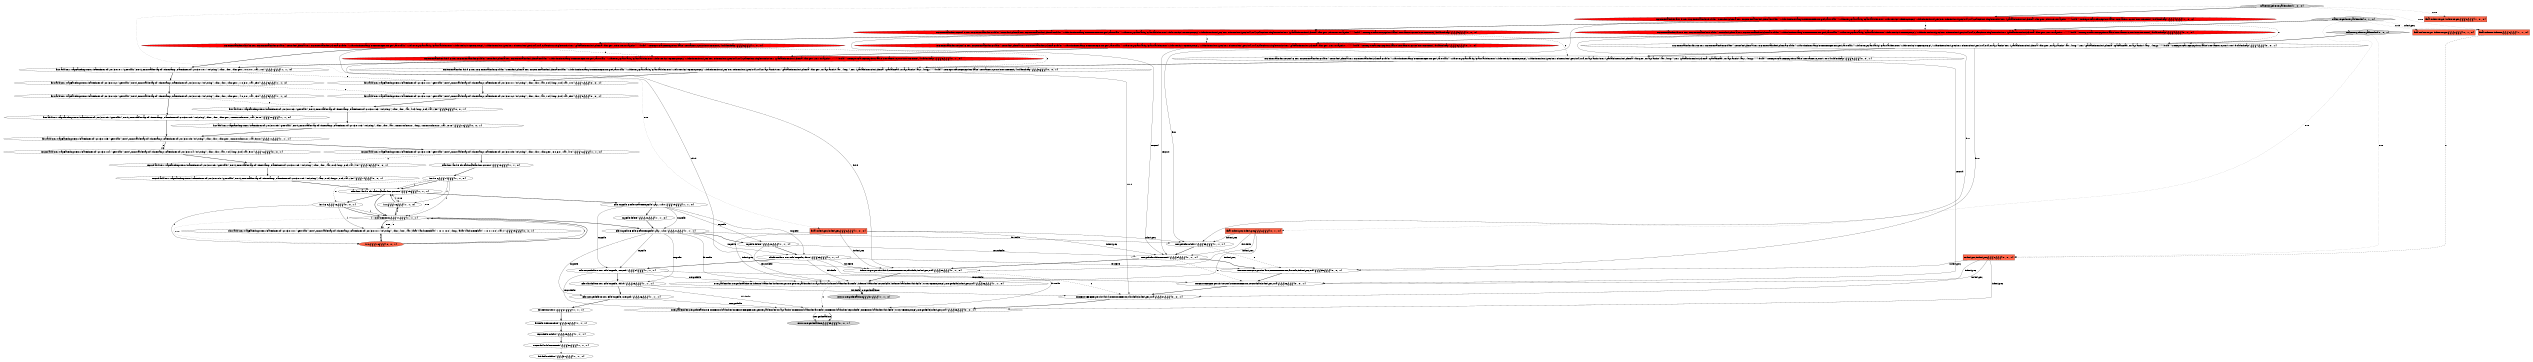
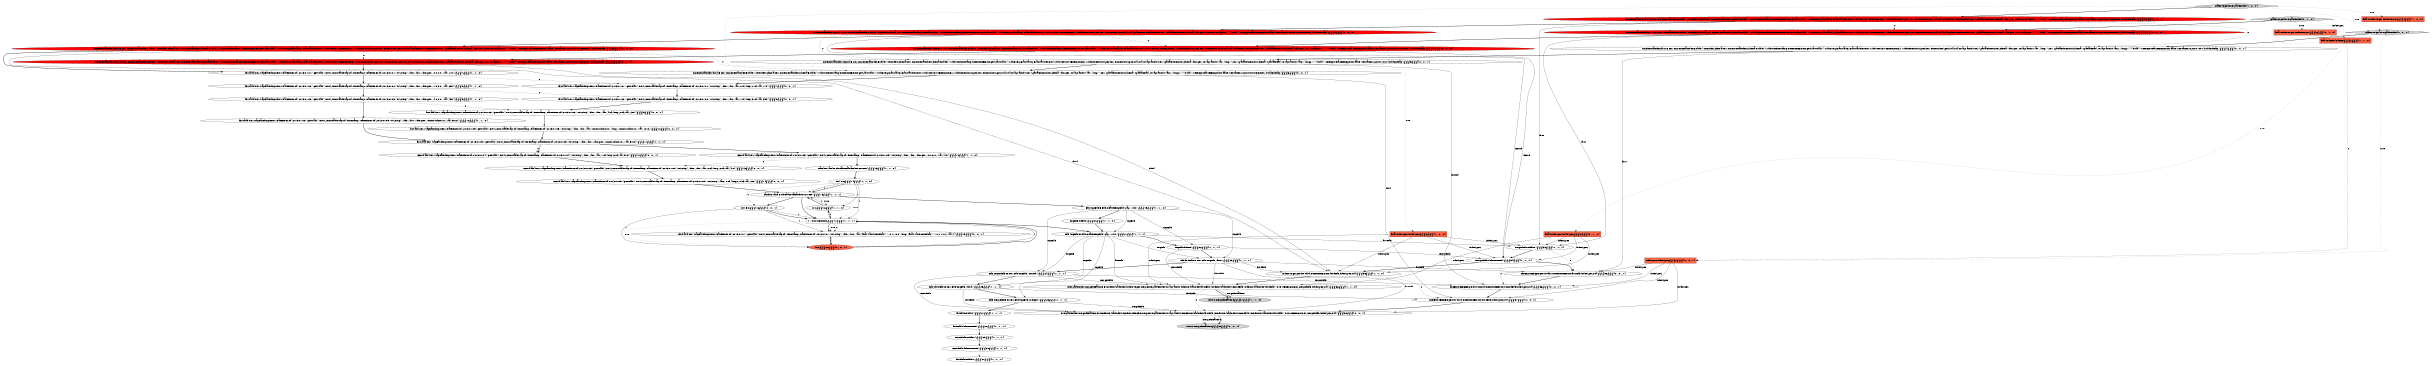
(2392, 16) -> (2320, 14)
(394, 218) -> (831, 221)
(1246, 244) -> (1582, 247)
